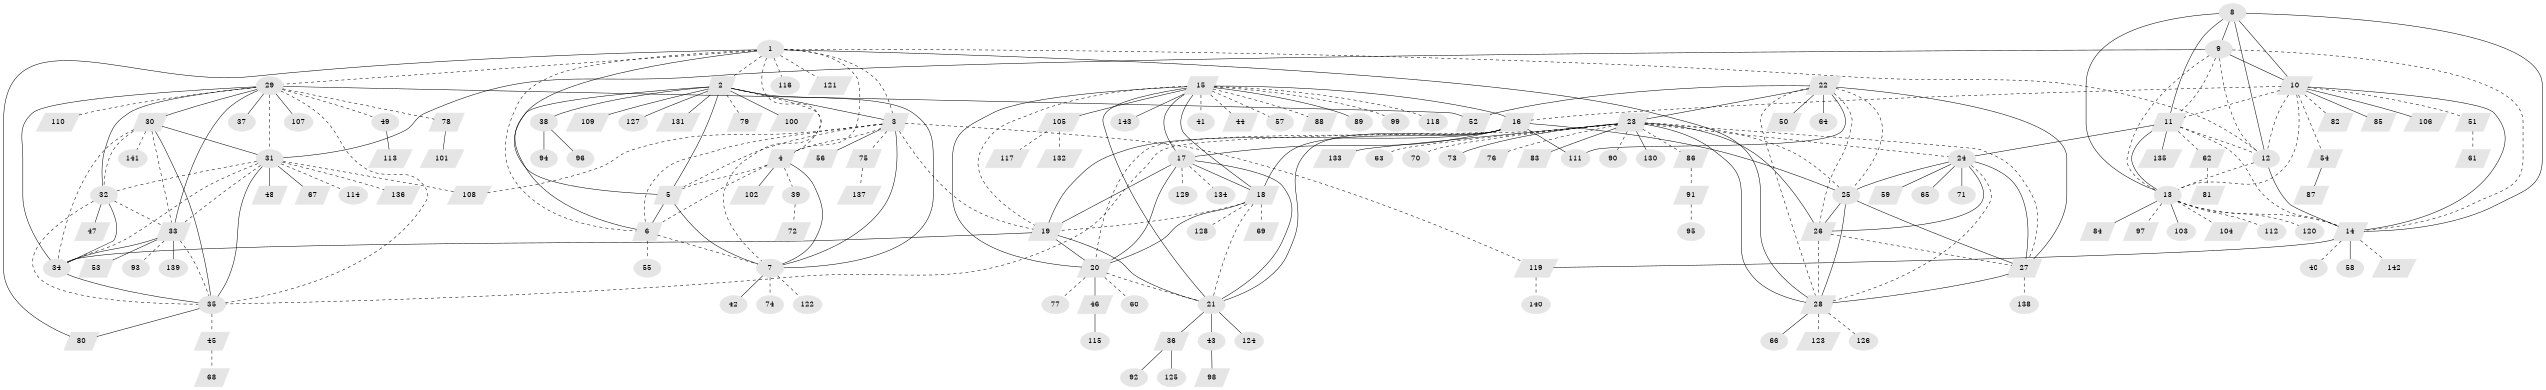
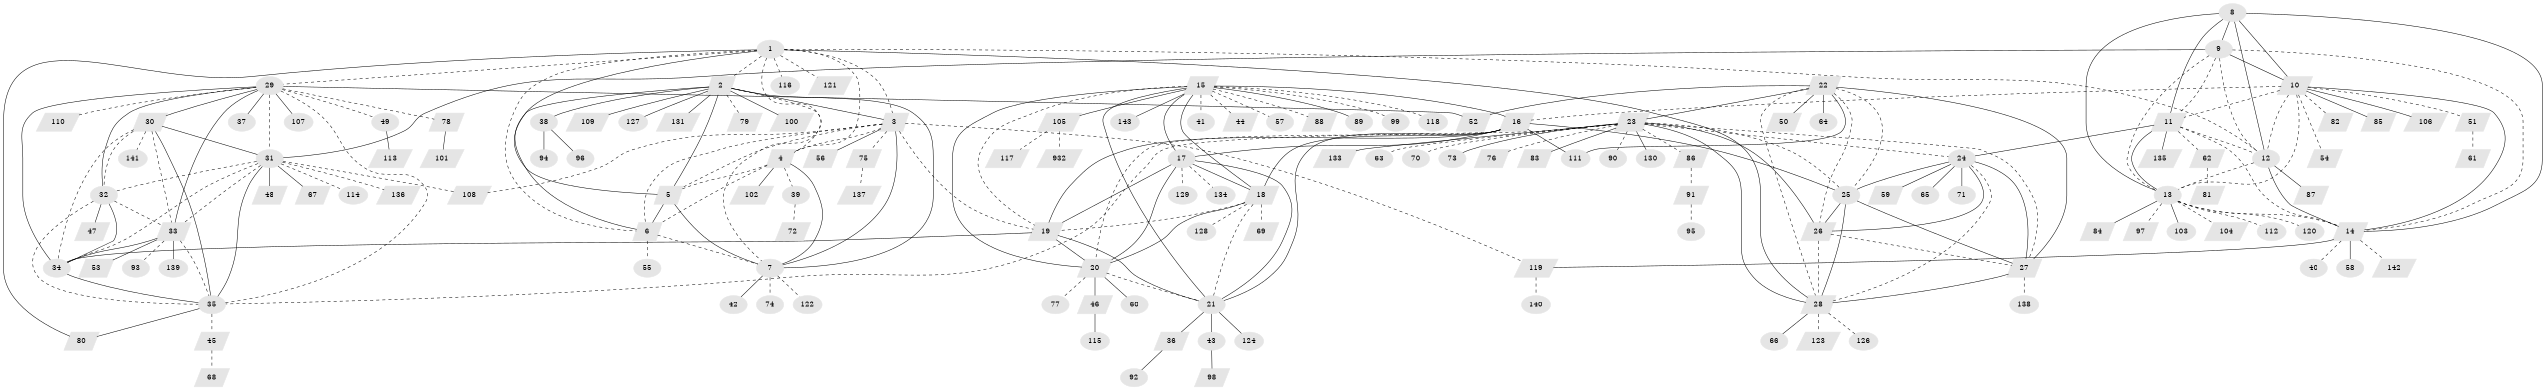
(1060, 159) -> (1060, 159)
(2318, 177) -> (2288, 176)
(1116, 287) -> (1116, 287)
(1172, 378) -> none
